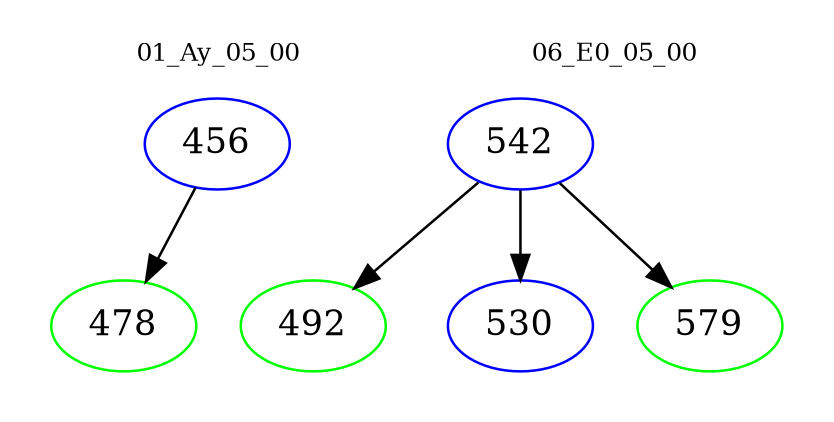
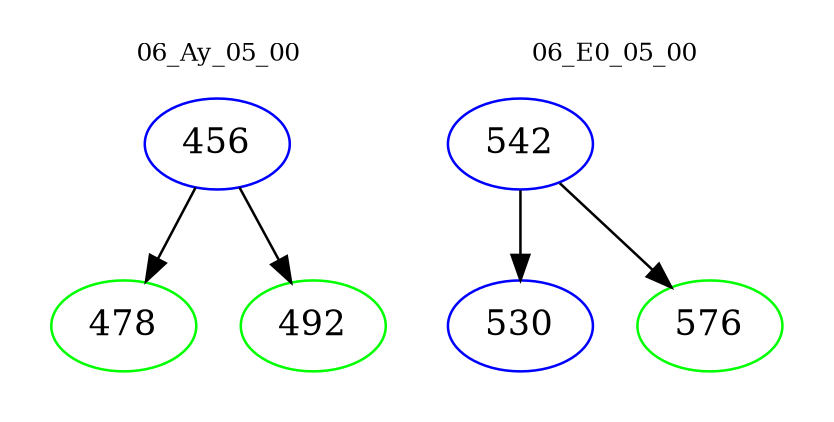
(219, 54) -> (219, 54)
(445, 211) -> (259, 224)
(710, 326) -> (710, 326)
